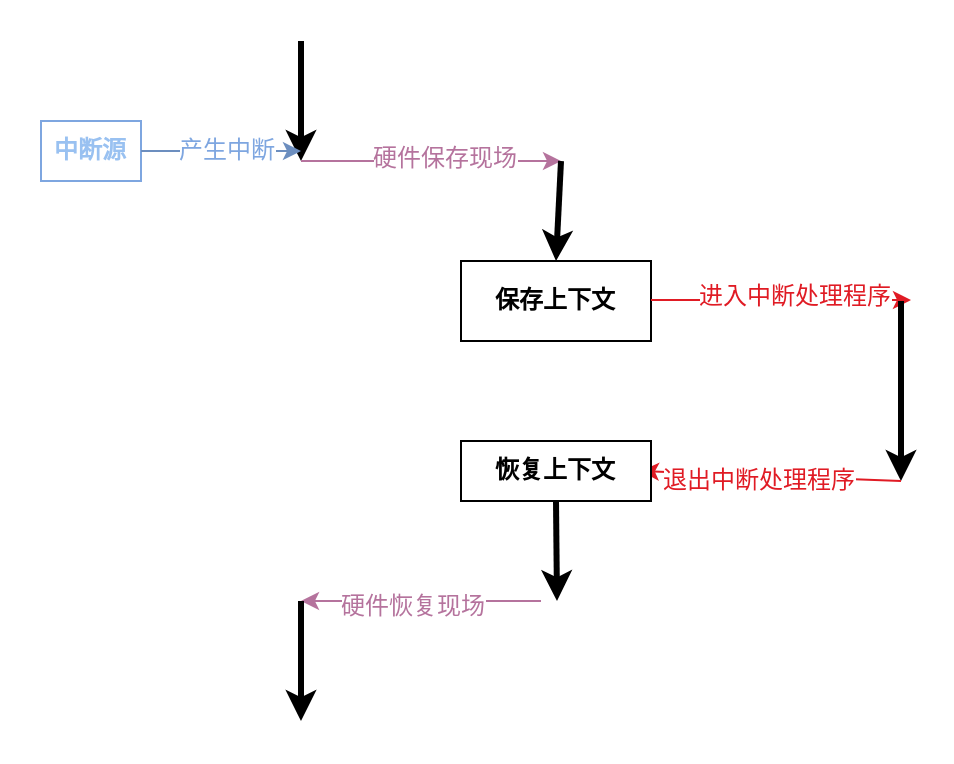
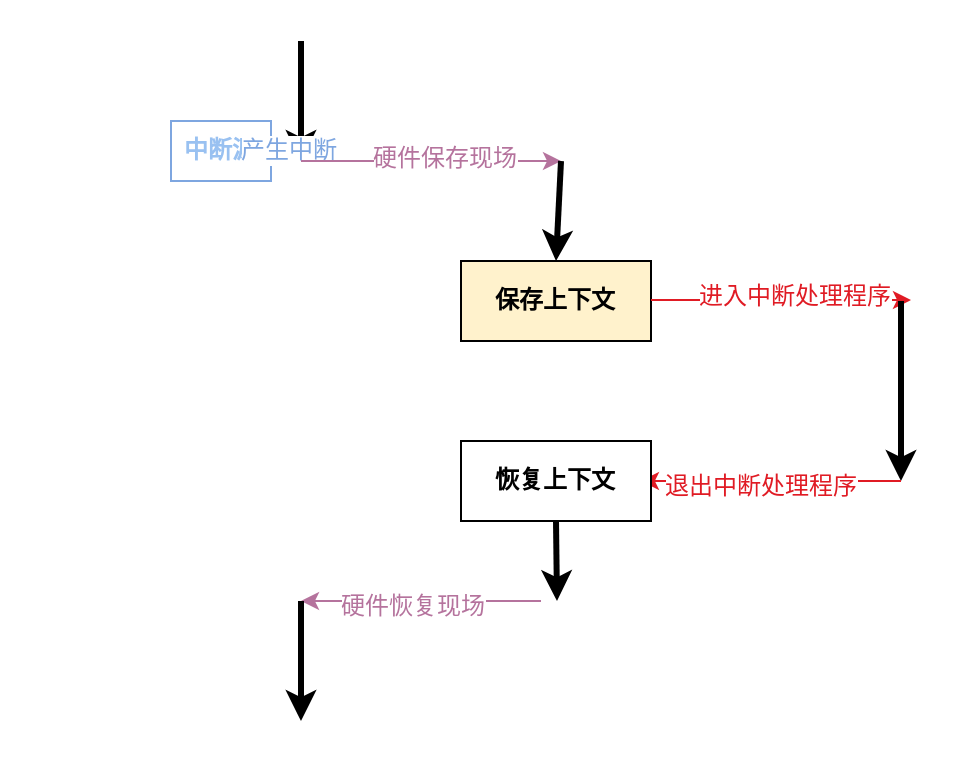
(91, 151) -> (221, 151)
(556, 301) -> (556, 301)
(556, 471) -> (556, 481)
